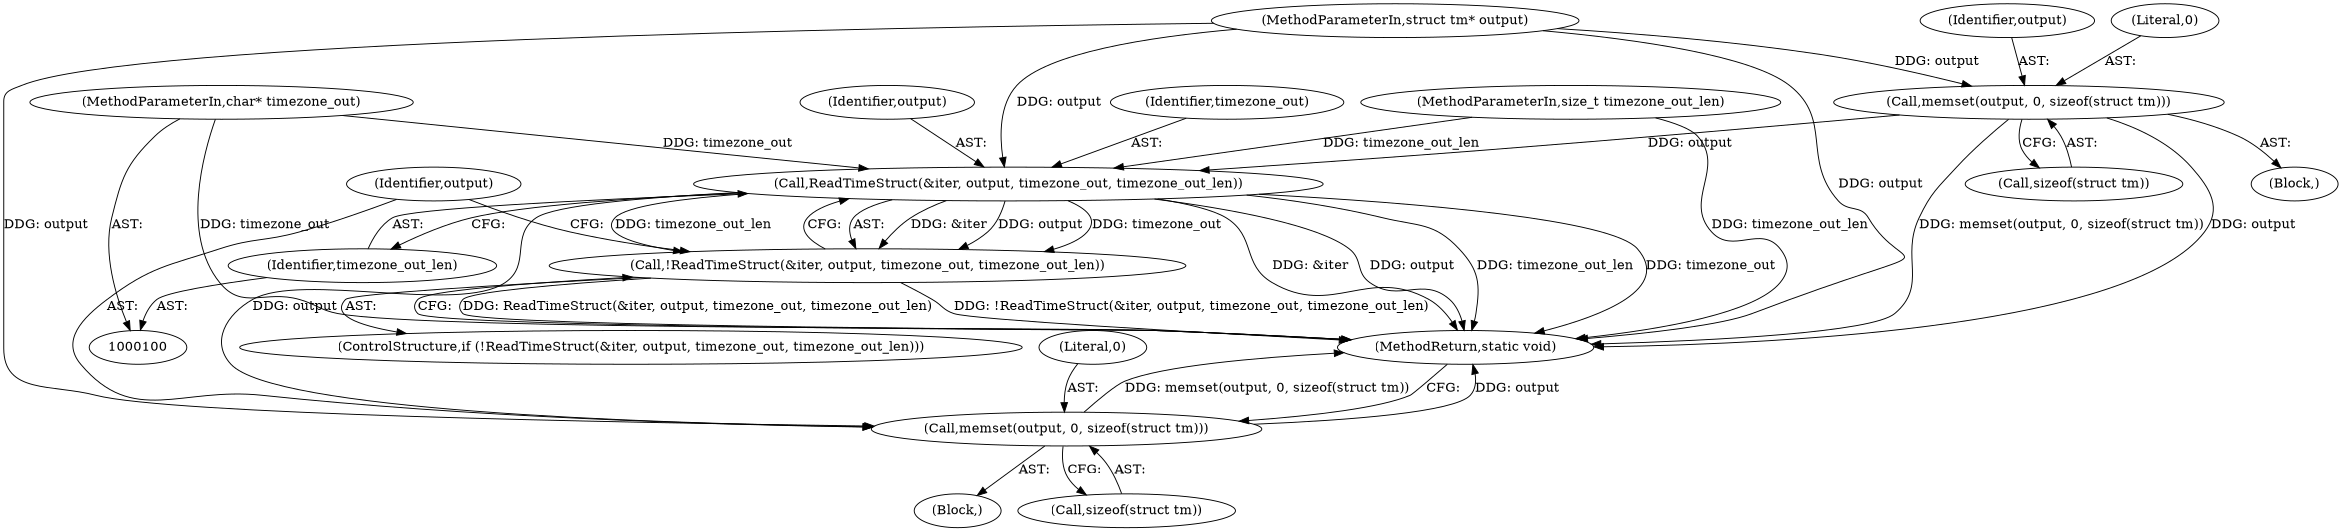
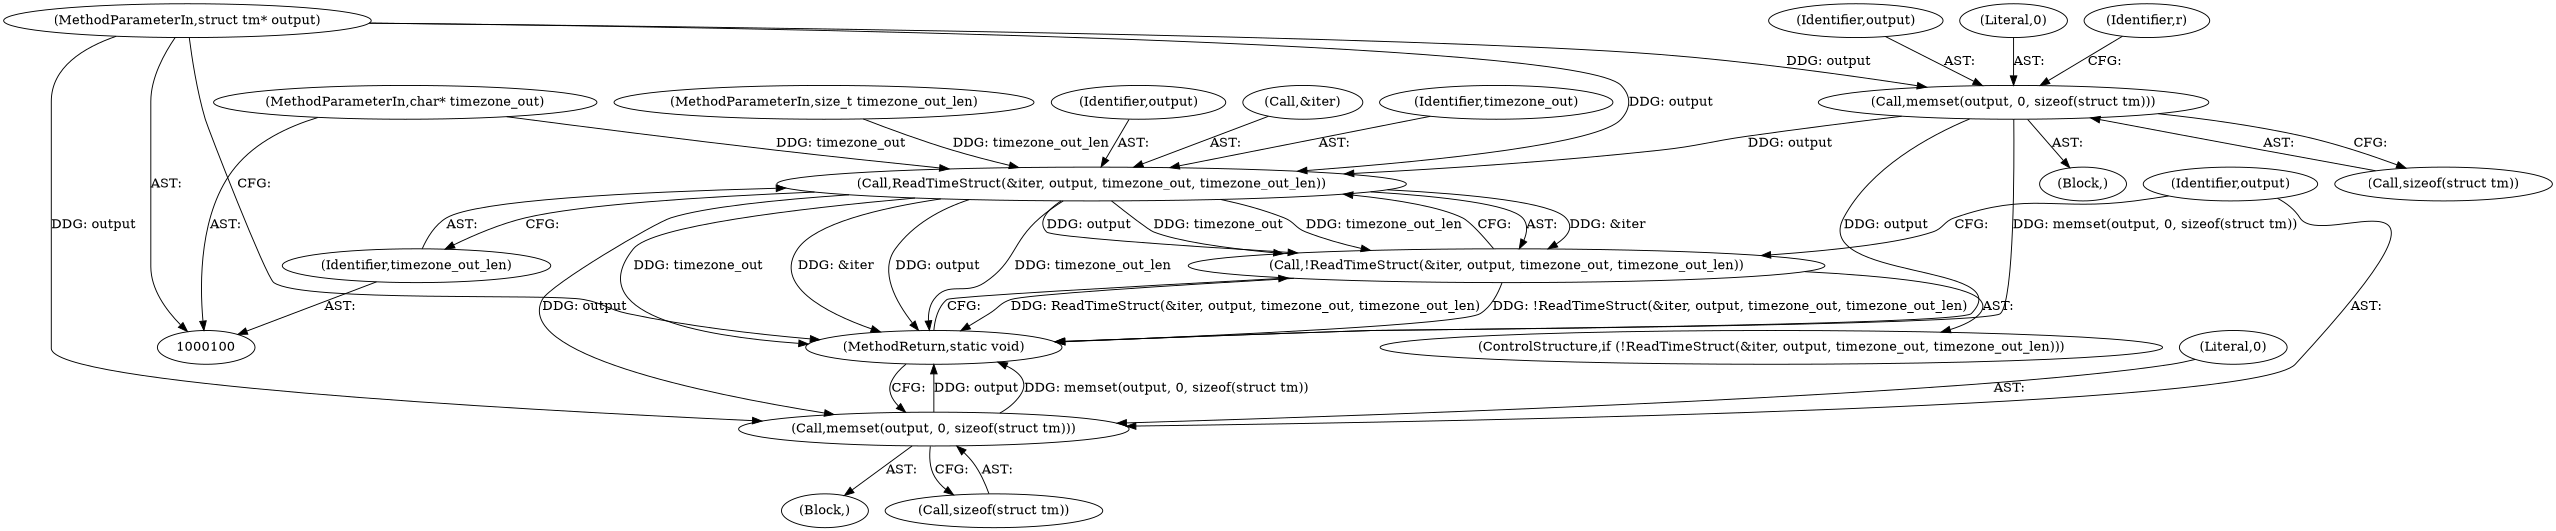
none -> (2147, 21)
none -> (1303, 102)
none -> (151, 183)
(1881, 184) -> (256, 184)
(1785, 258) -> none
(399, 319) -> none
